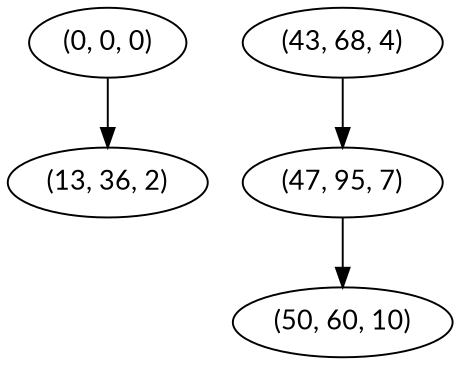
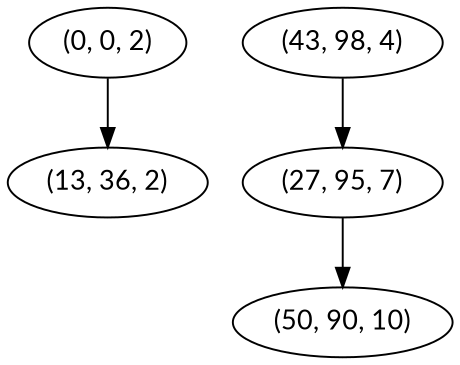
(108, 43) -> (108, 43)
(343, 43) -> (343, 43)
(343, 183) -> (343, 183)
(343, 322) -> (343, 322)
